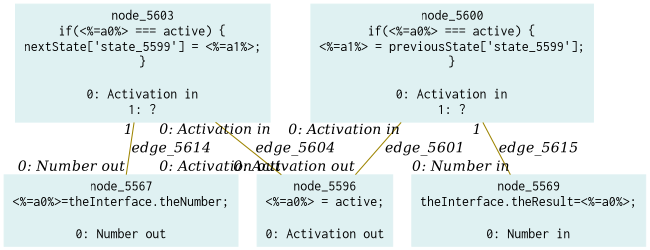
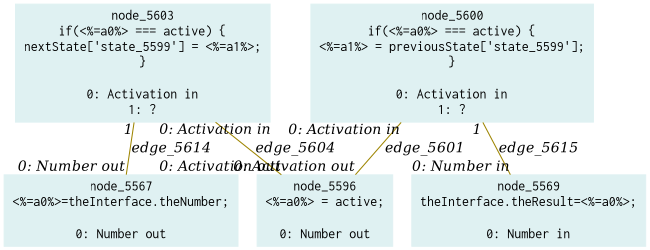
(325, 211) -> (325, 211)
